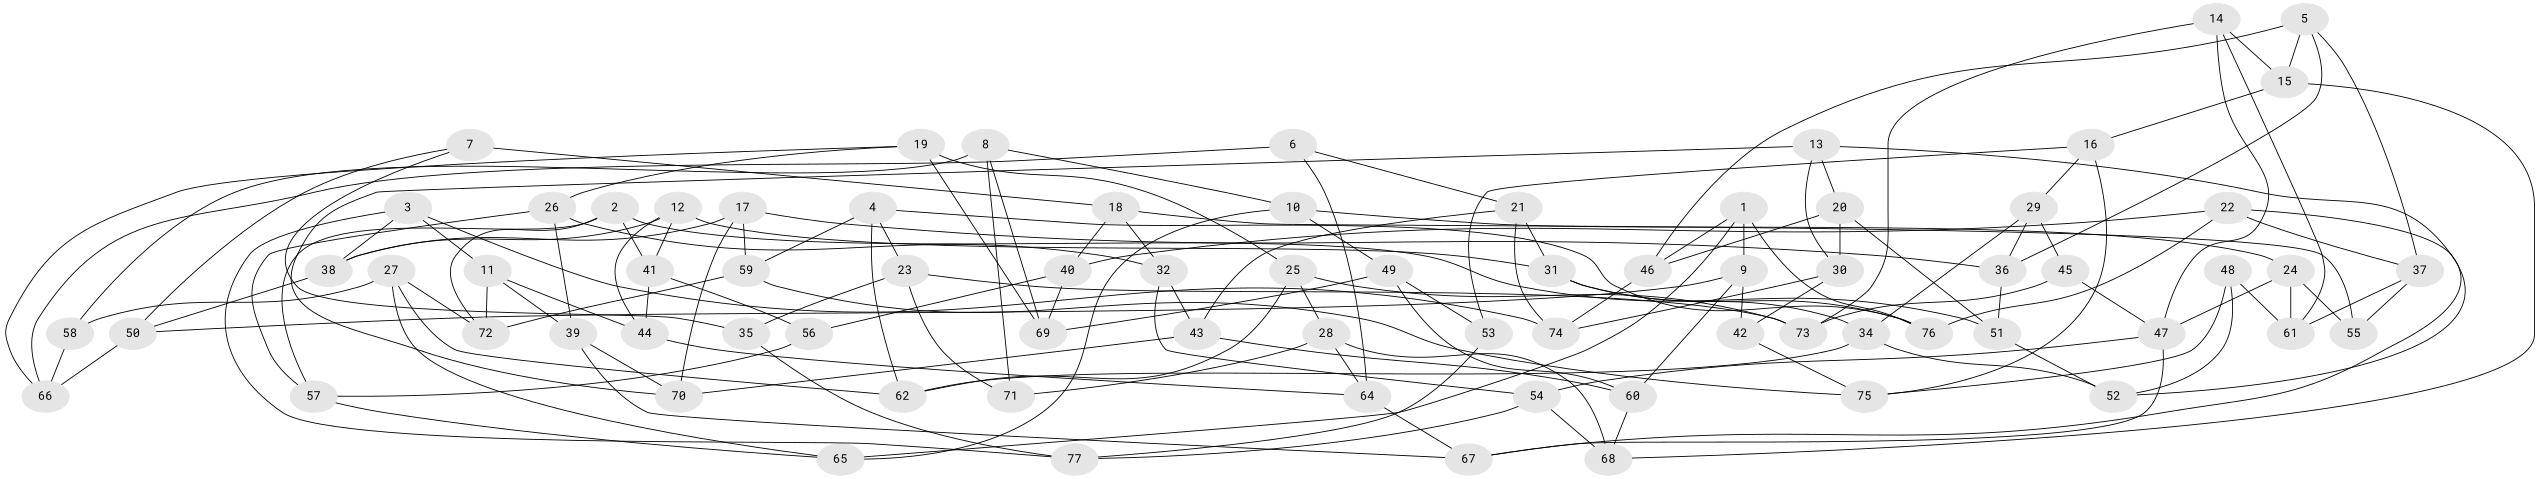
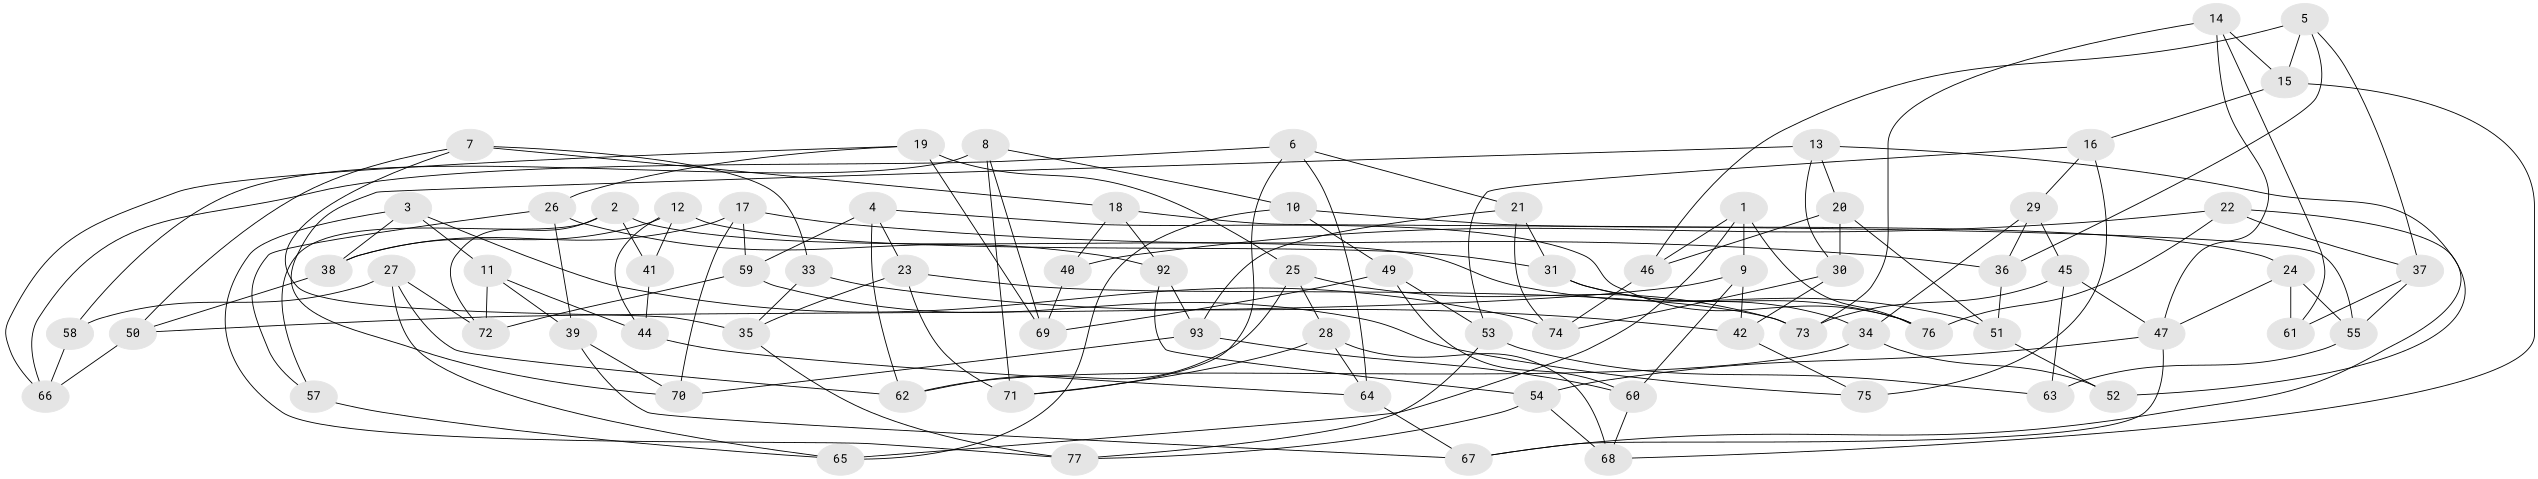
none -> (809, 271)
(1164, 271) -> (1164, 271)
(2228, 271) -> none
none -> (1242, 332)
(809, 334) -> none
(1197, 334) -> (1197, 334)
none -> (2051, 397)
